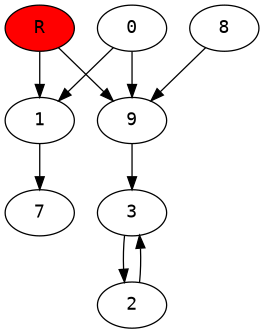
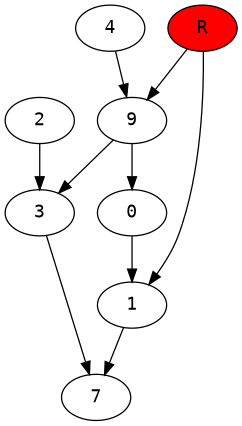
(224, 28) -> (110, 28)
(132, 68) -> (132, 160)
(123, 252) -> (66, 299)
